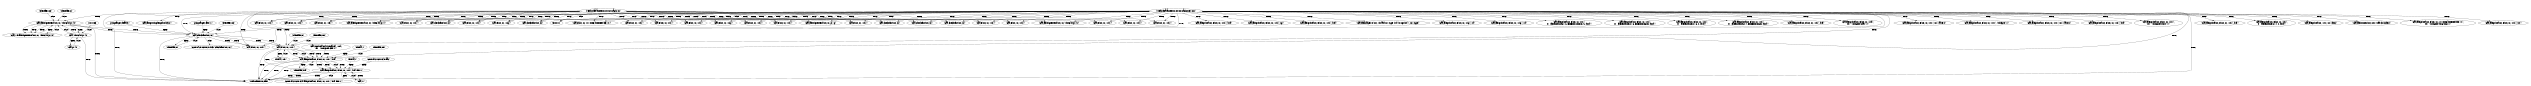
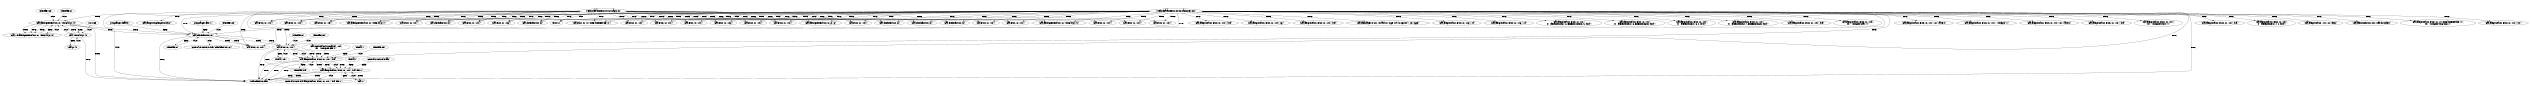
(118, 47) -> (118, 47)
